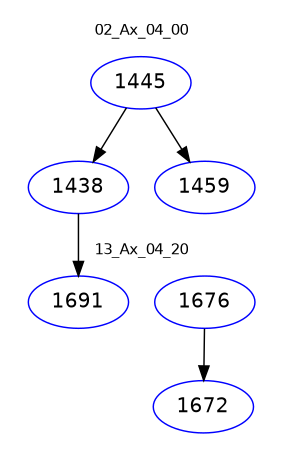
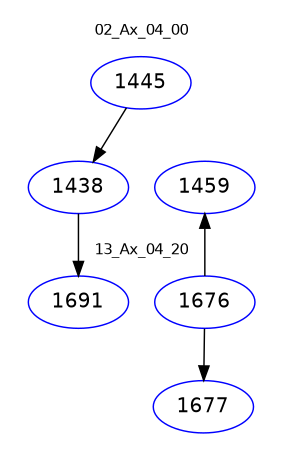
(169, 129) -> (205, 252)
(203, 407) -> (203, 407)
